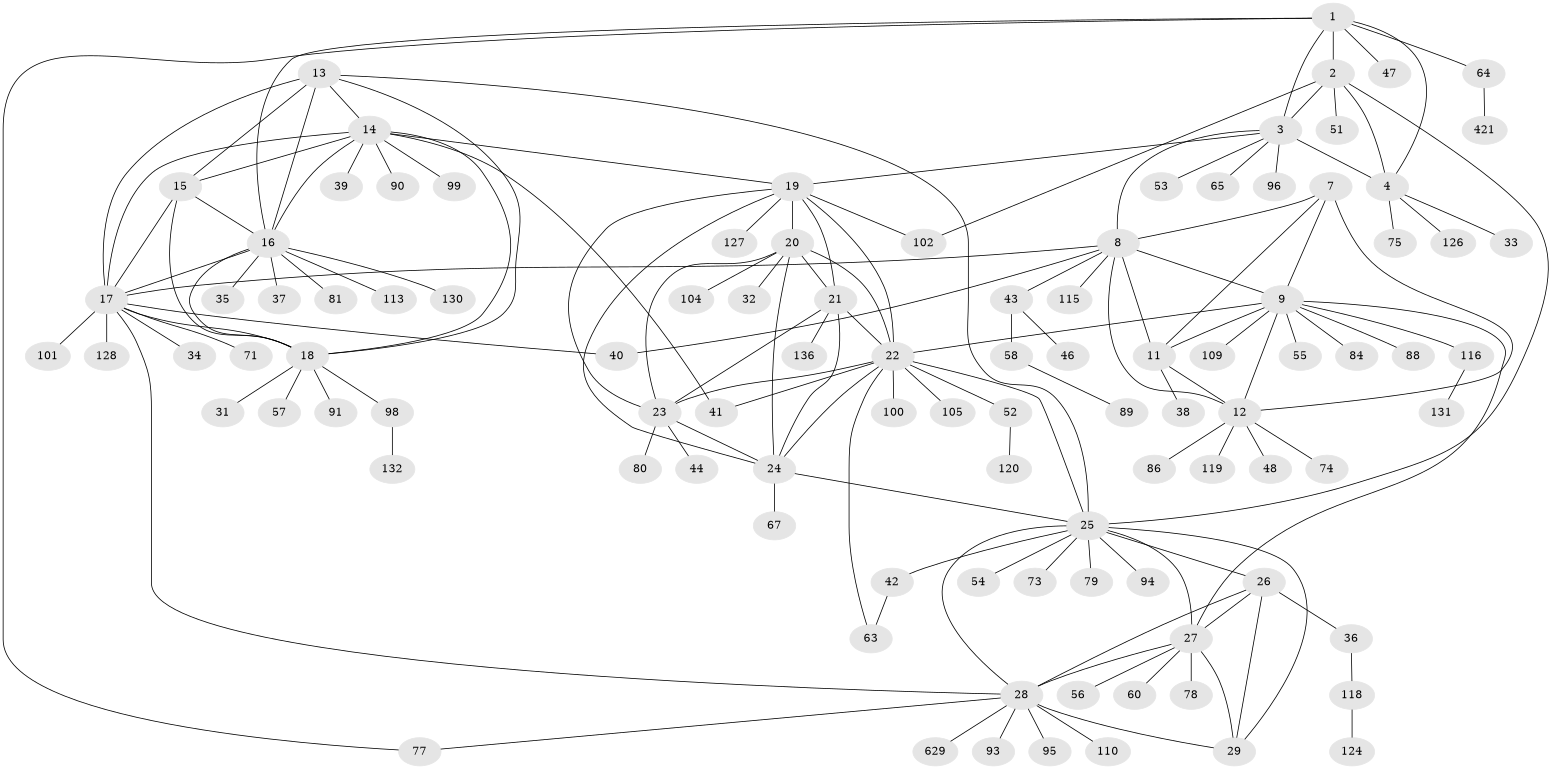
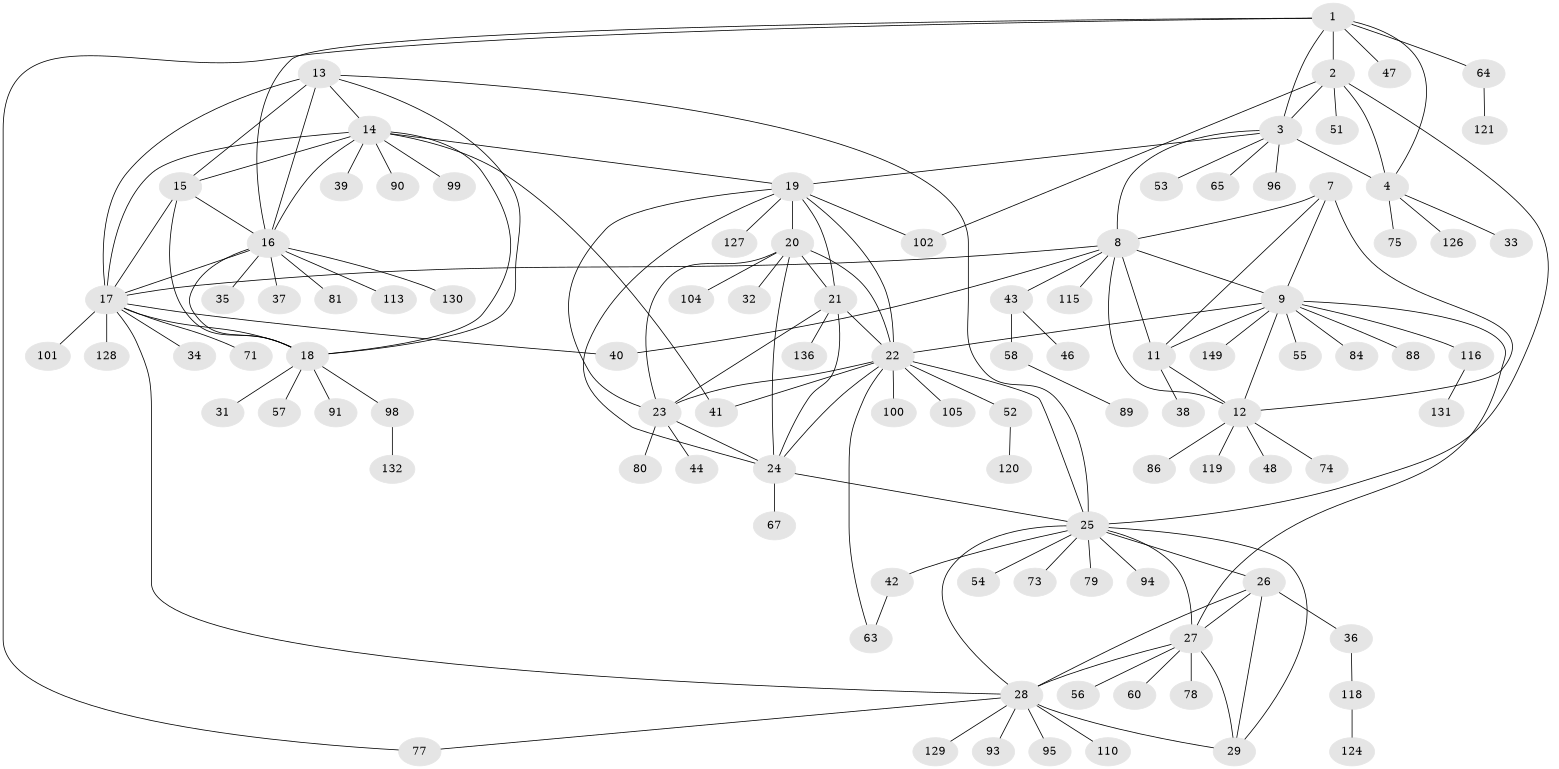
(1485, 130) -> (1485, 130)
(1212, 356) -> (1212, 356)
(935, 752) -> (935, 752)
